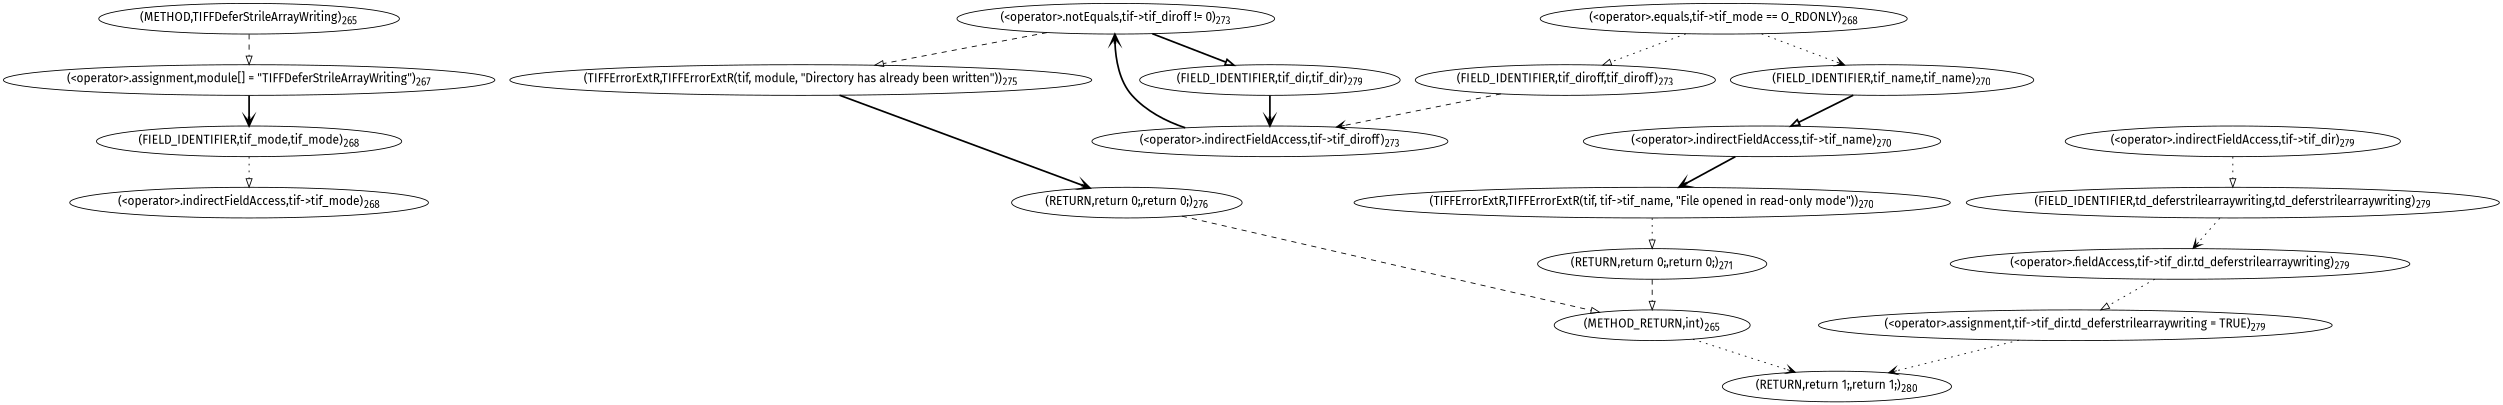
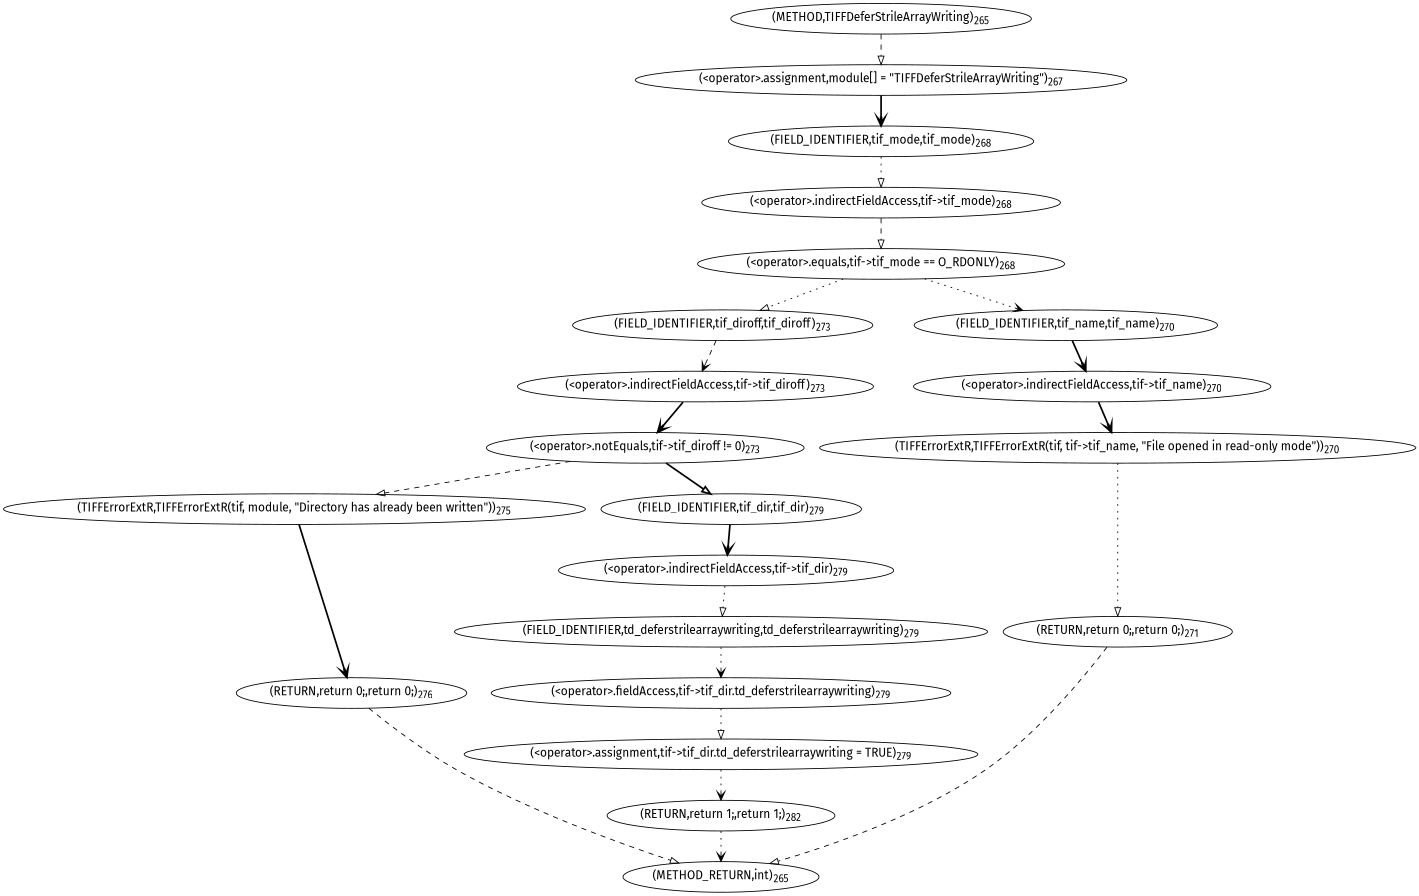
(1270, 107) -> (729, 536)
(1826, 109) -> (1077, 352)
none -> (881, 229)
(1740, 354) -> (721, 842)
(1910, 385) -> (794, 814)
